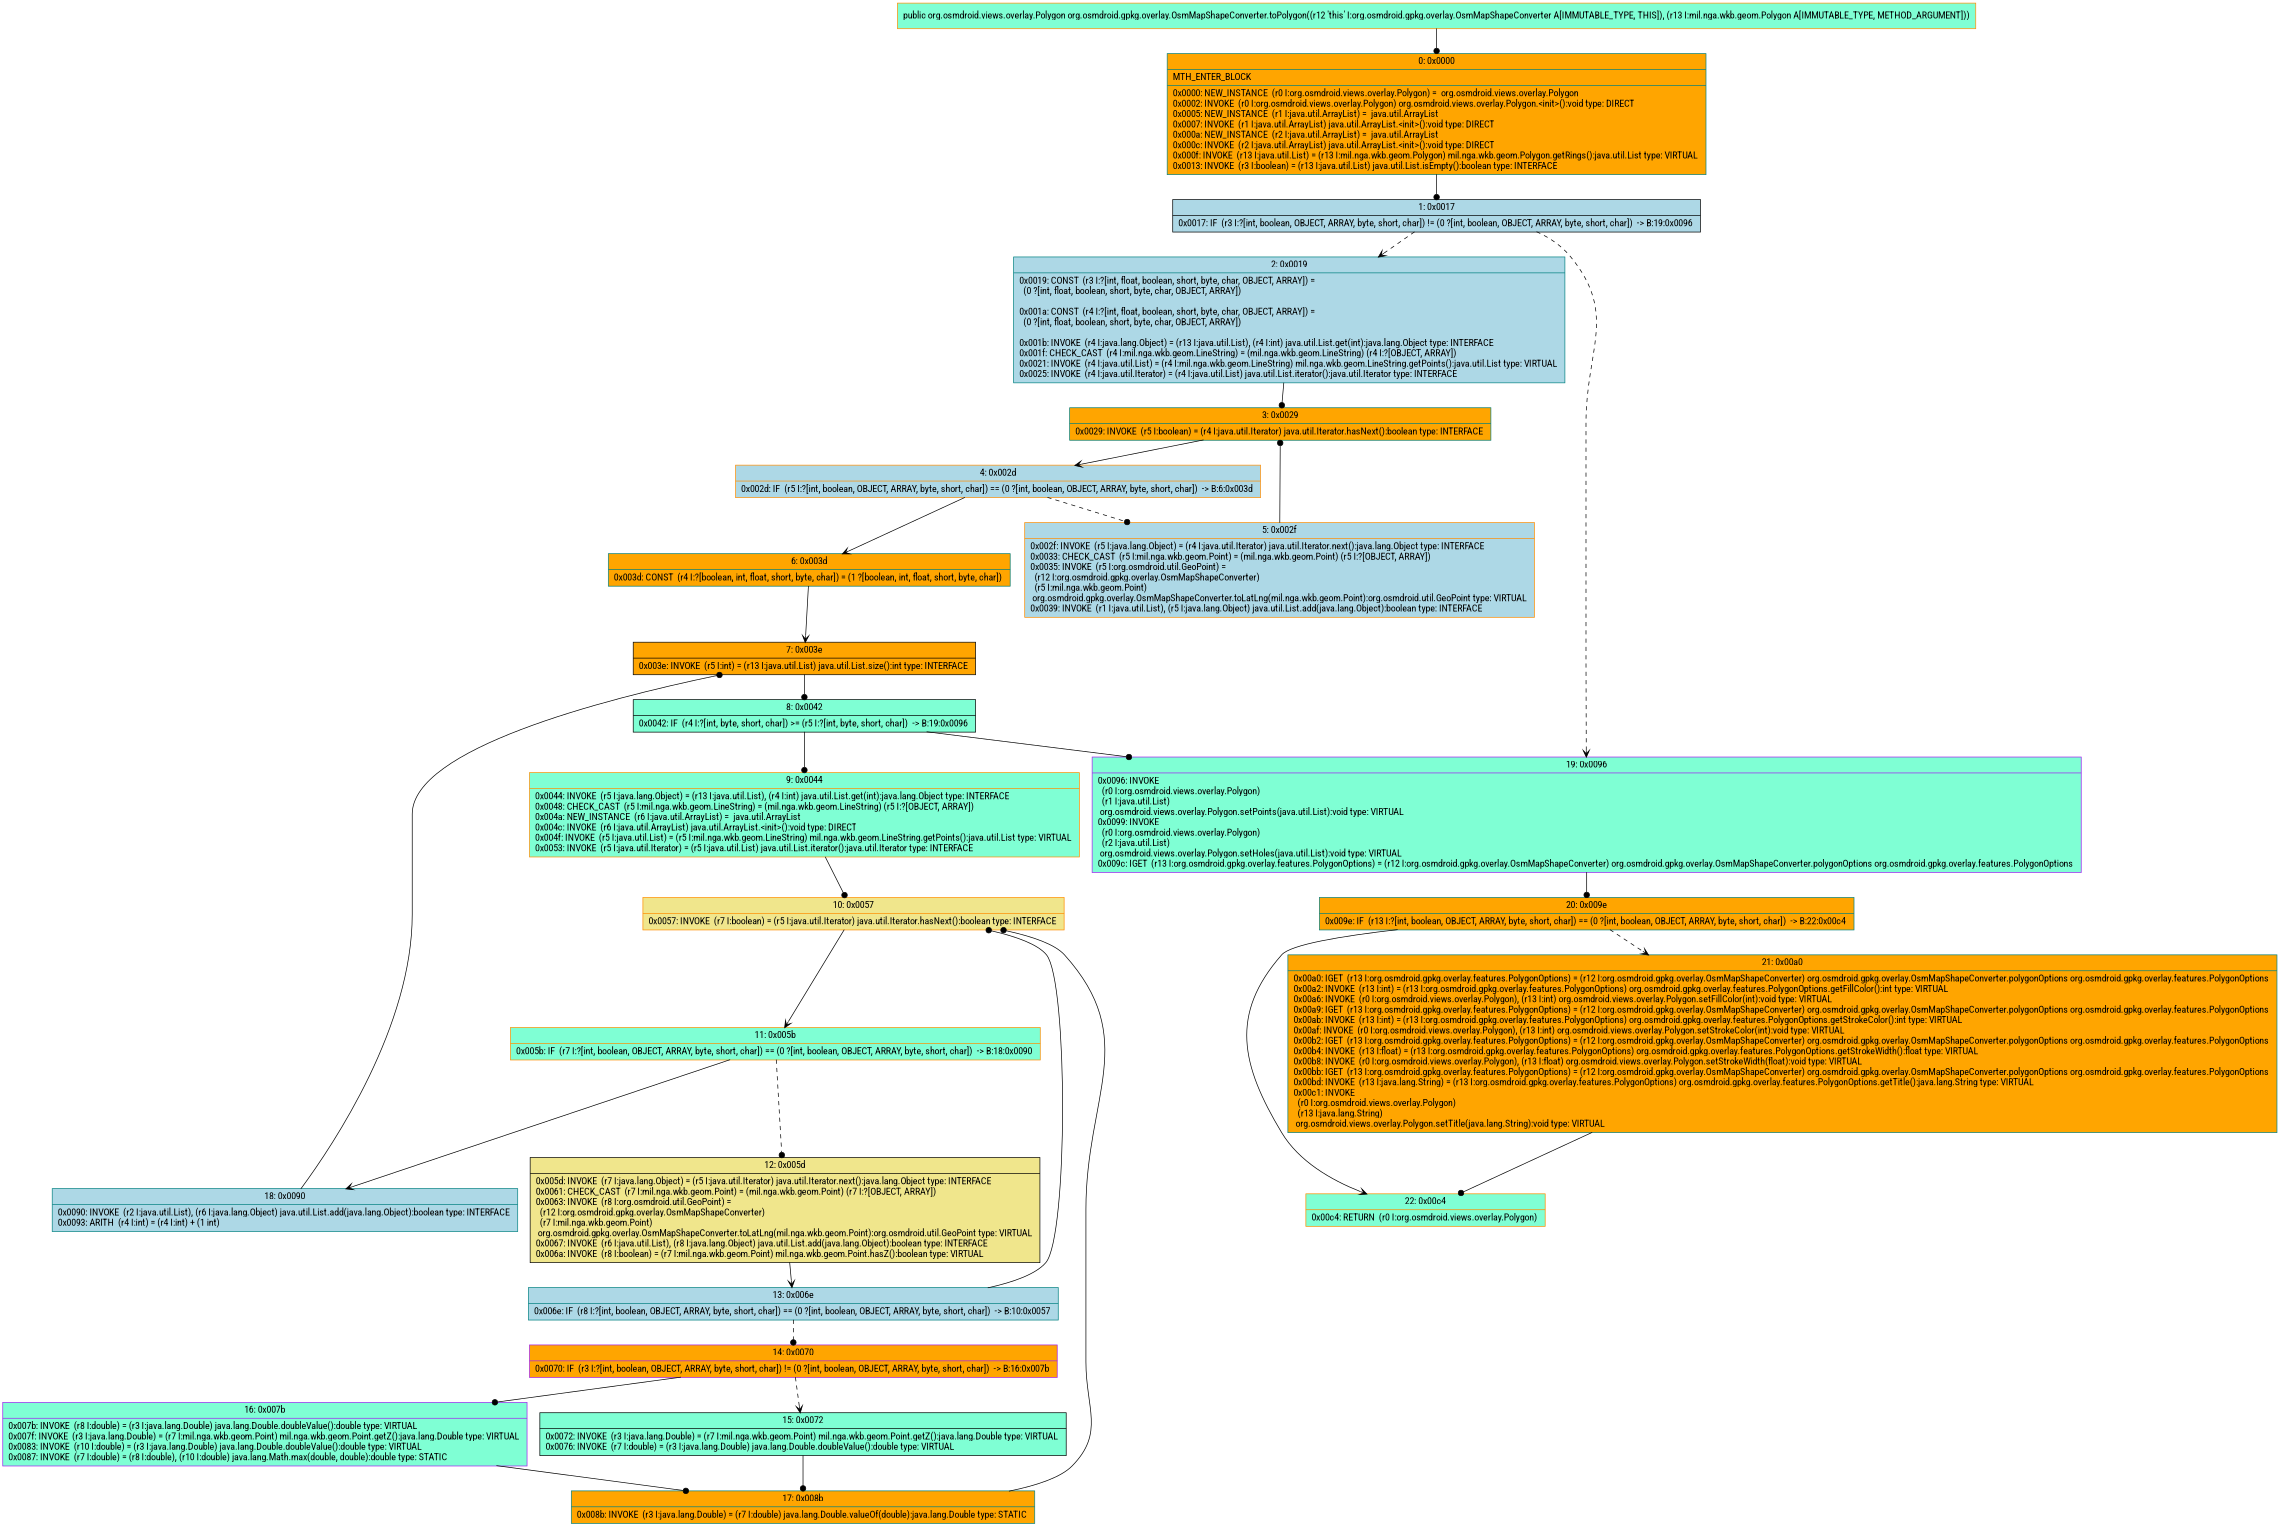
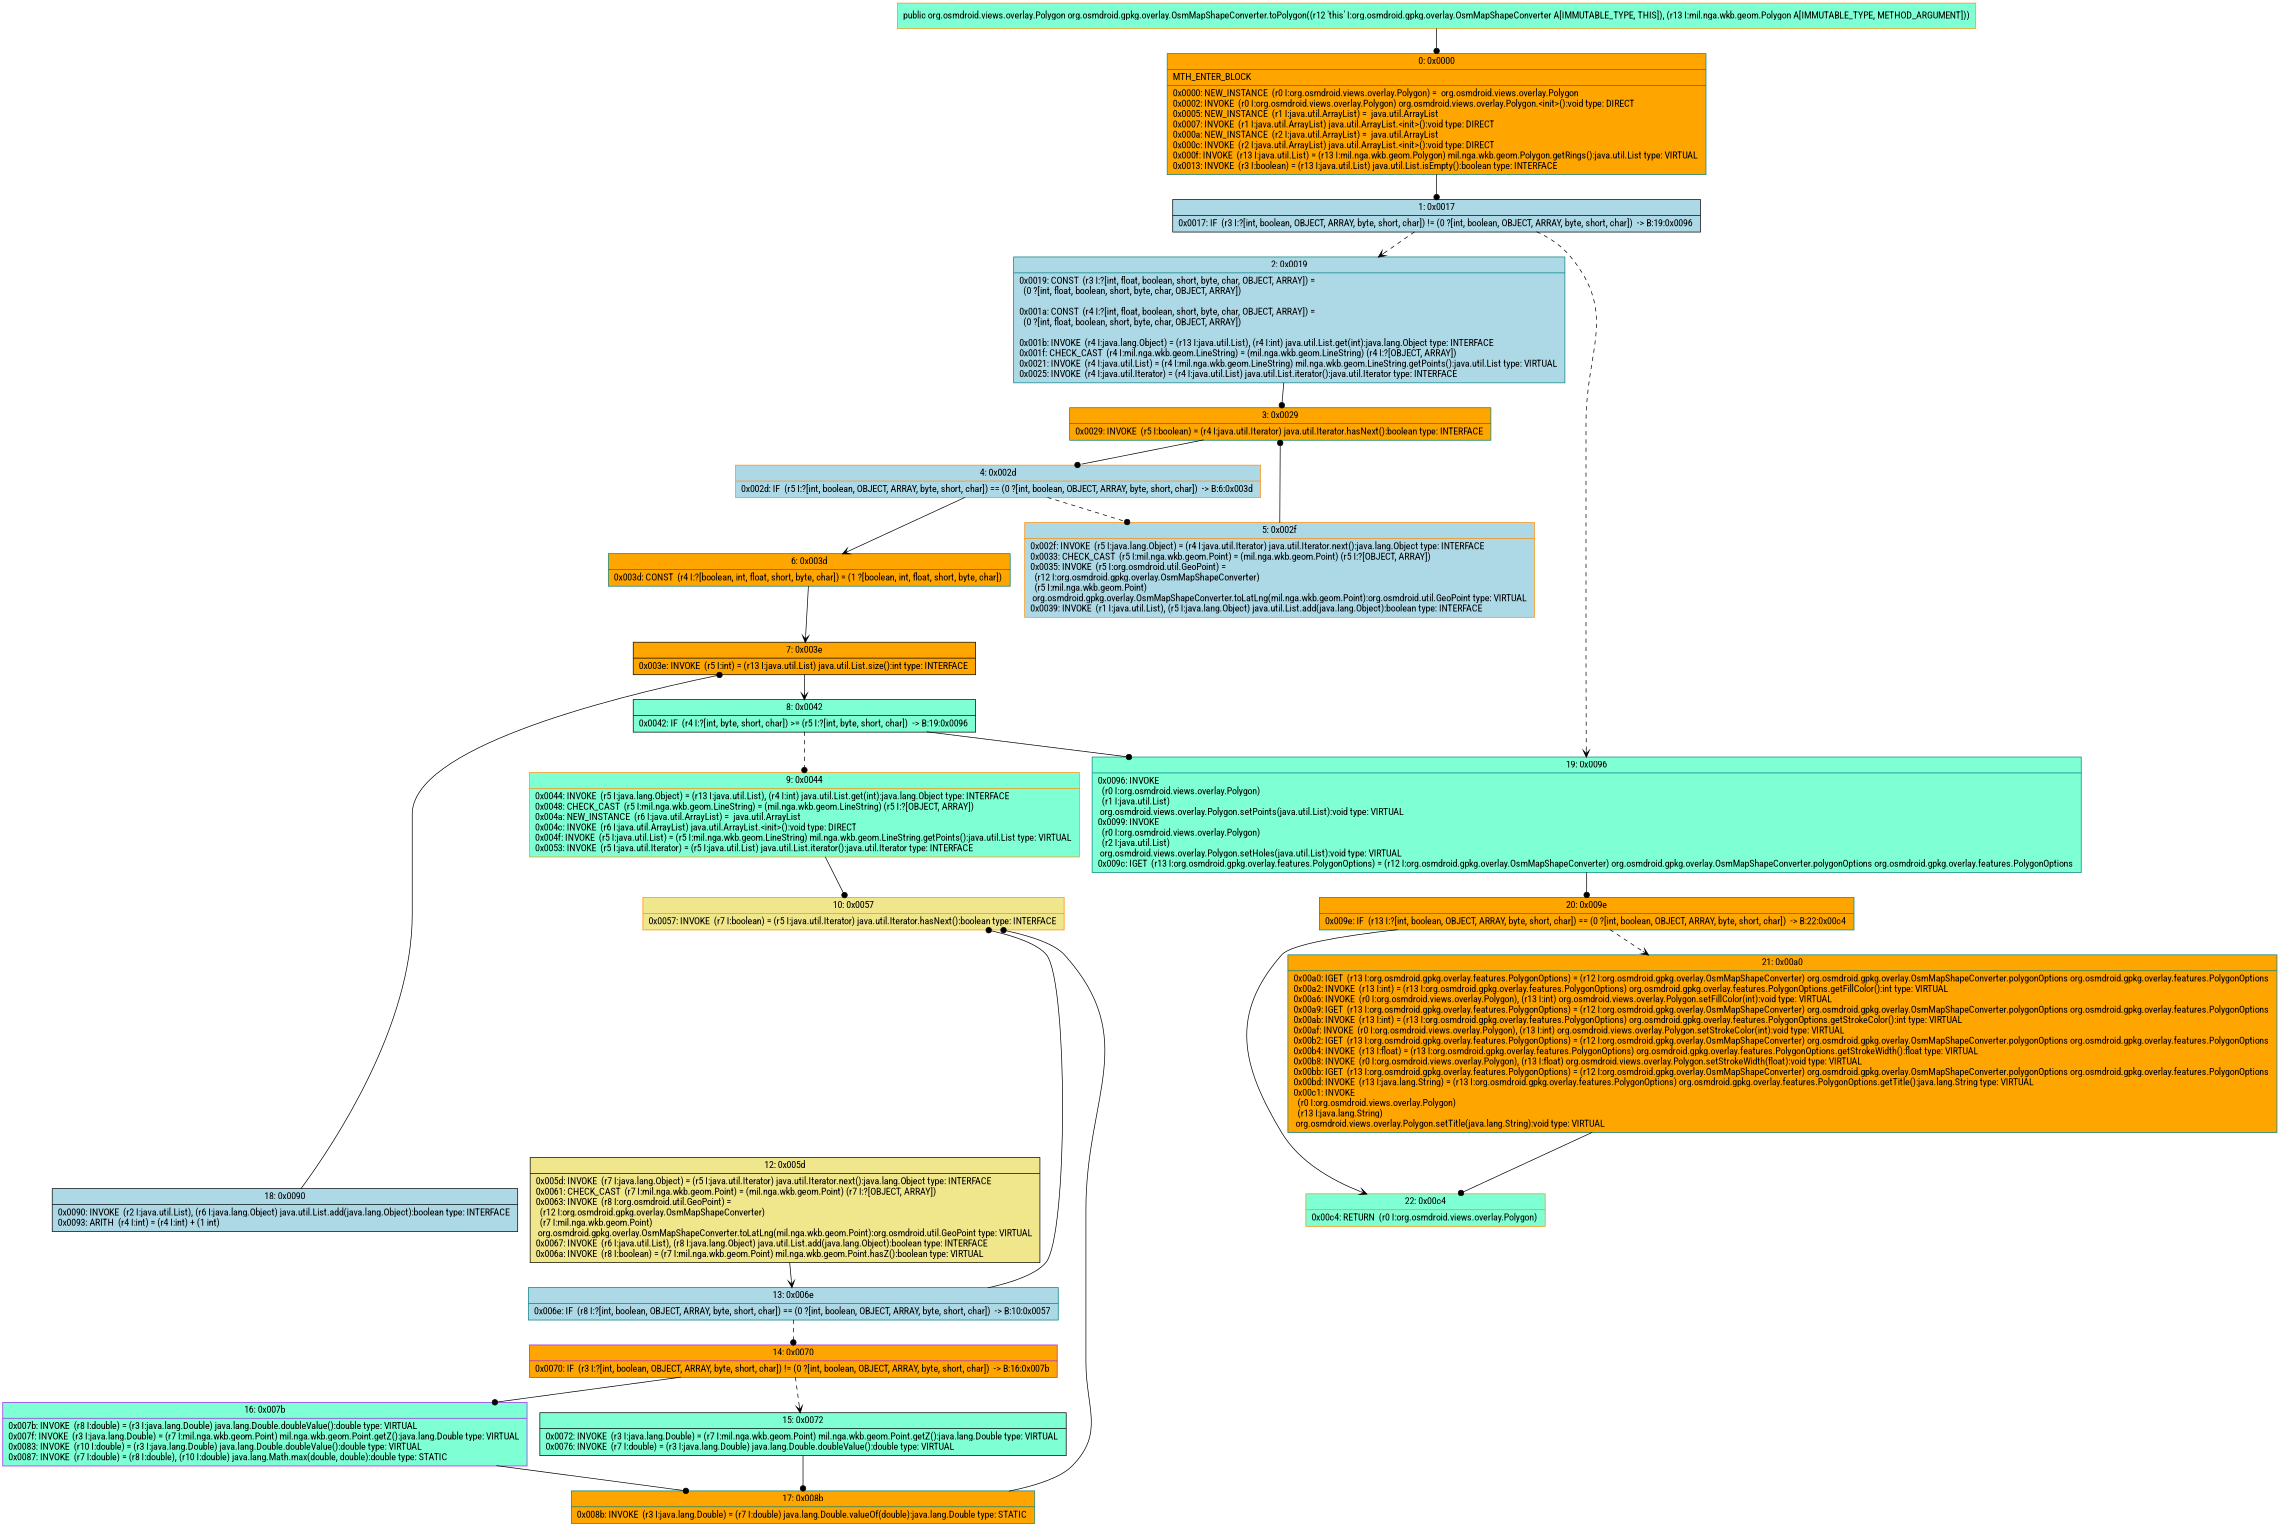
(1143, 452) -> (1143, 452)
(804, 684) -> (804, 684)
(804, 749) -> (804, 749)
(1587, 815) -> (1587, 815)
(775, 1044) -> none
(285, 1210) -> (285, 1210)
